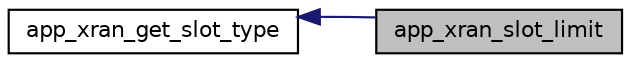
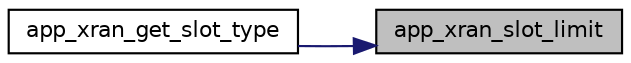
(348, 17) -> (326, 46)
